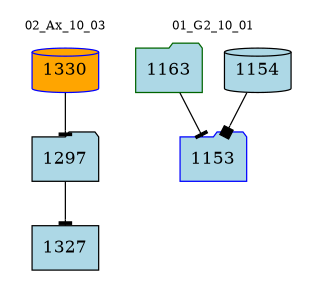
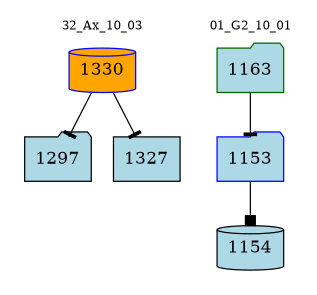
(65, 27) -> (102, 27)
(238, 109) -> (250, 197)
(65, 201) -> (123, 112)
